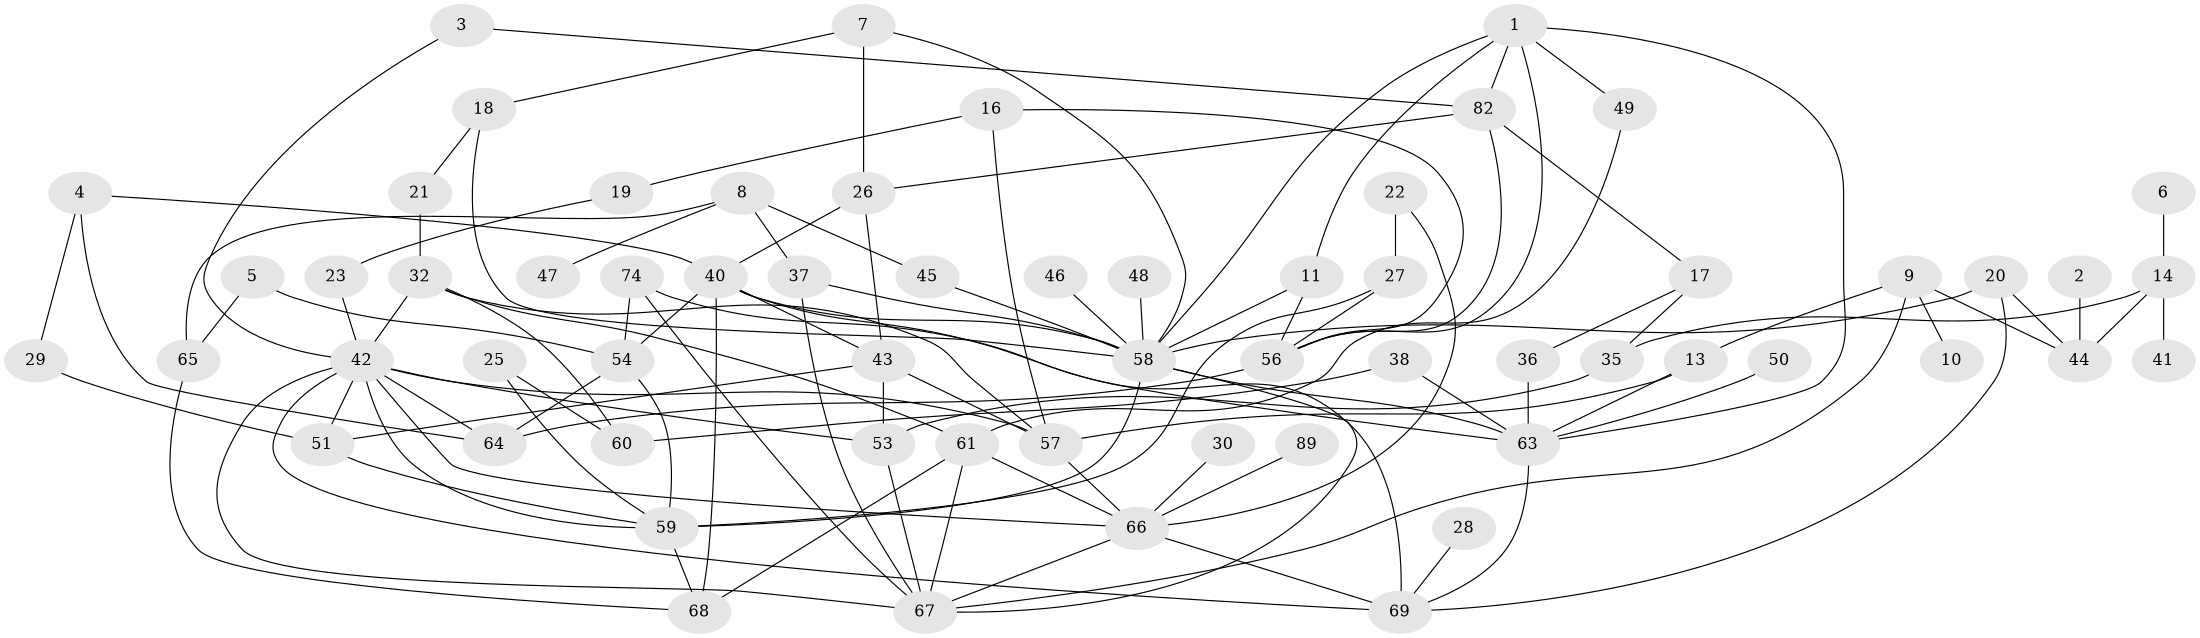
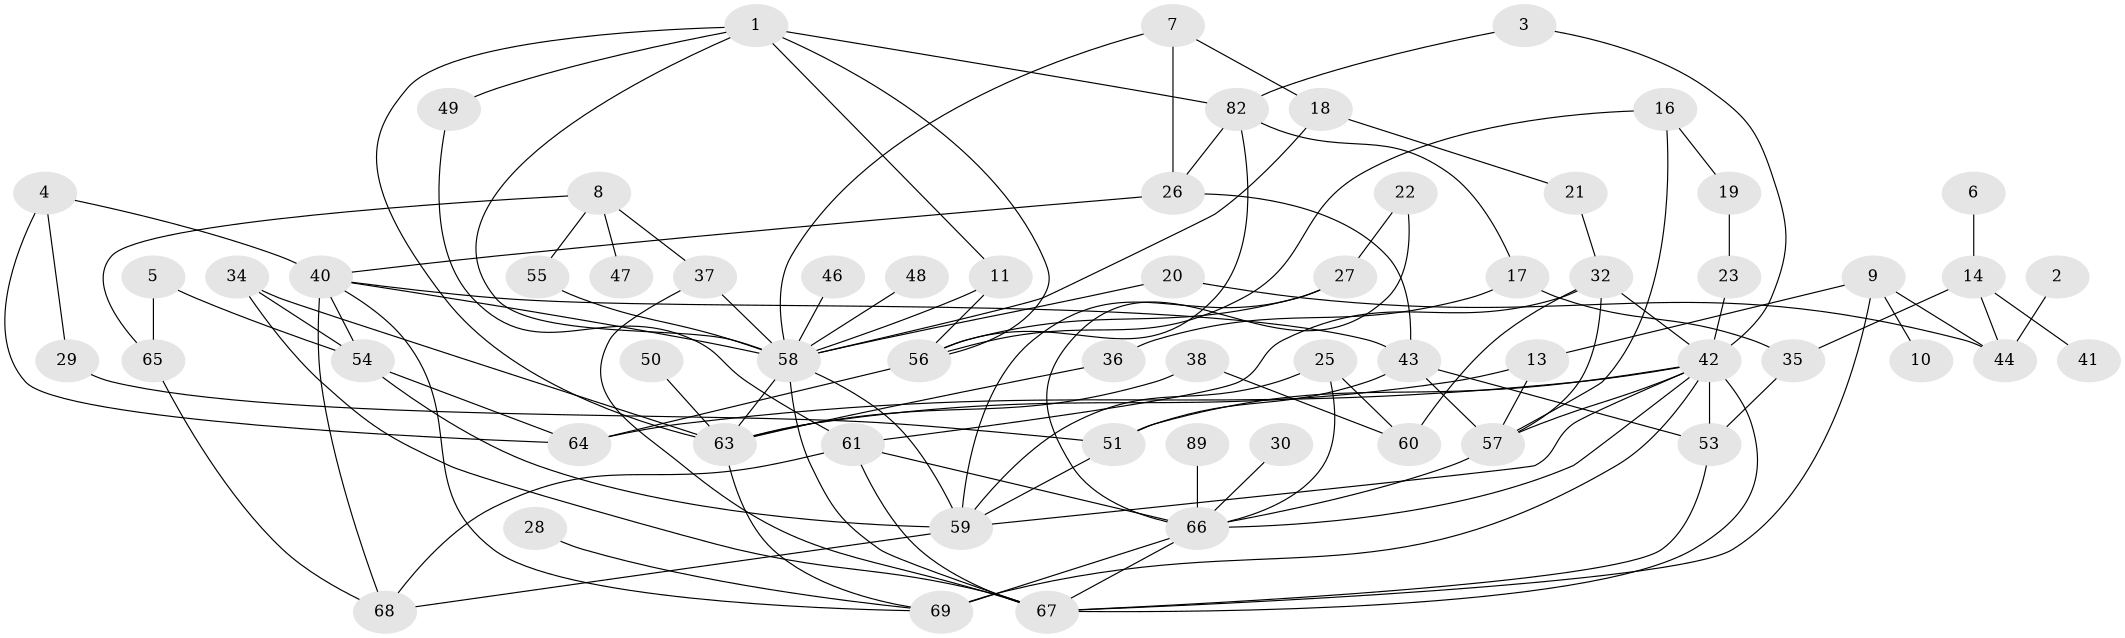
(632, 277) -> (237, 277)
(928, 277) -> (537, 277)
none -> (1315, 476)
(1779, 539) -> none
